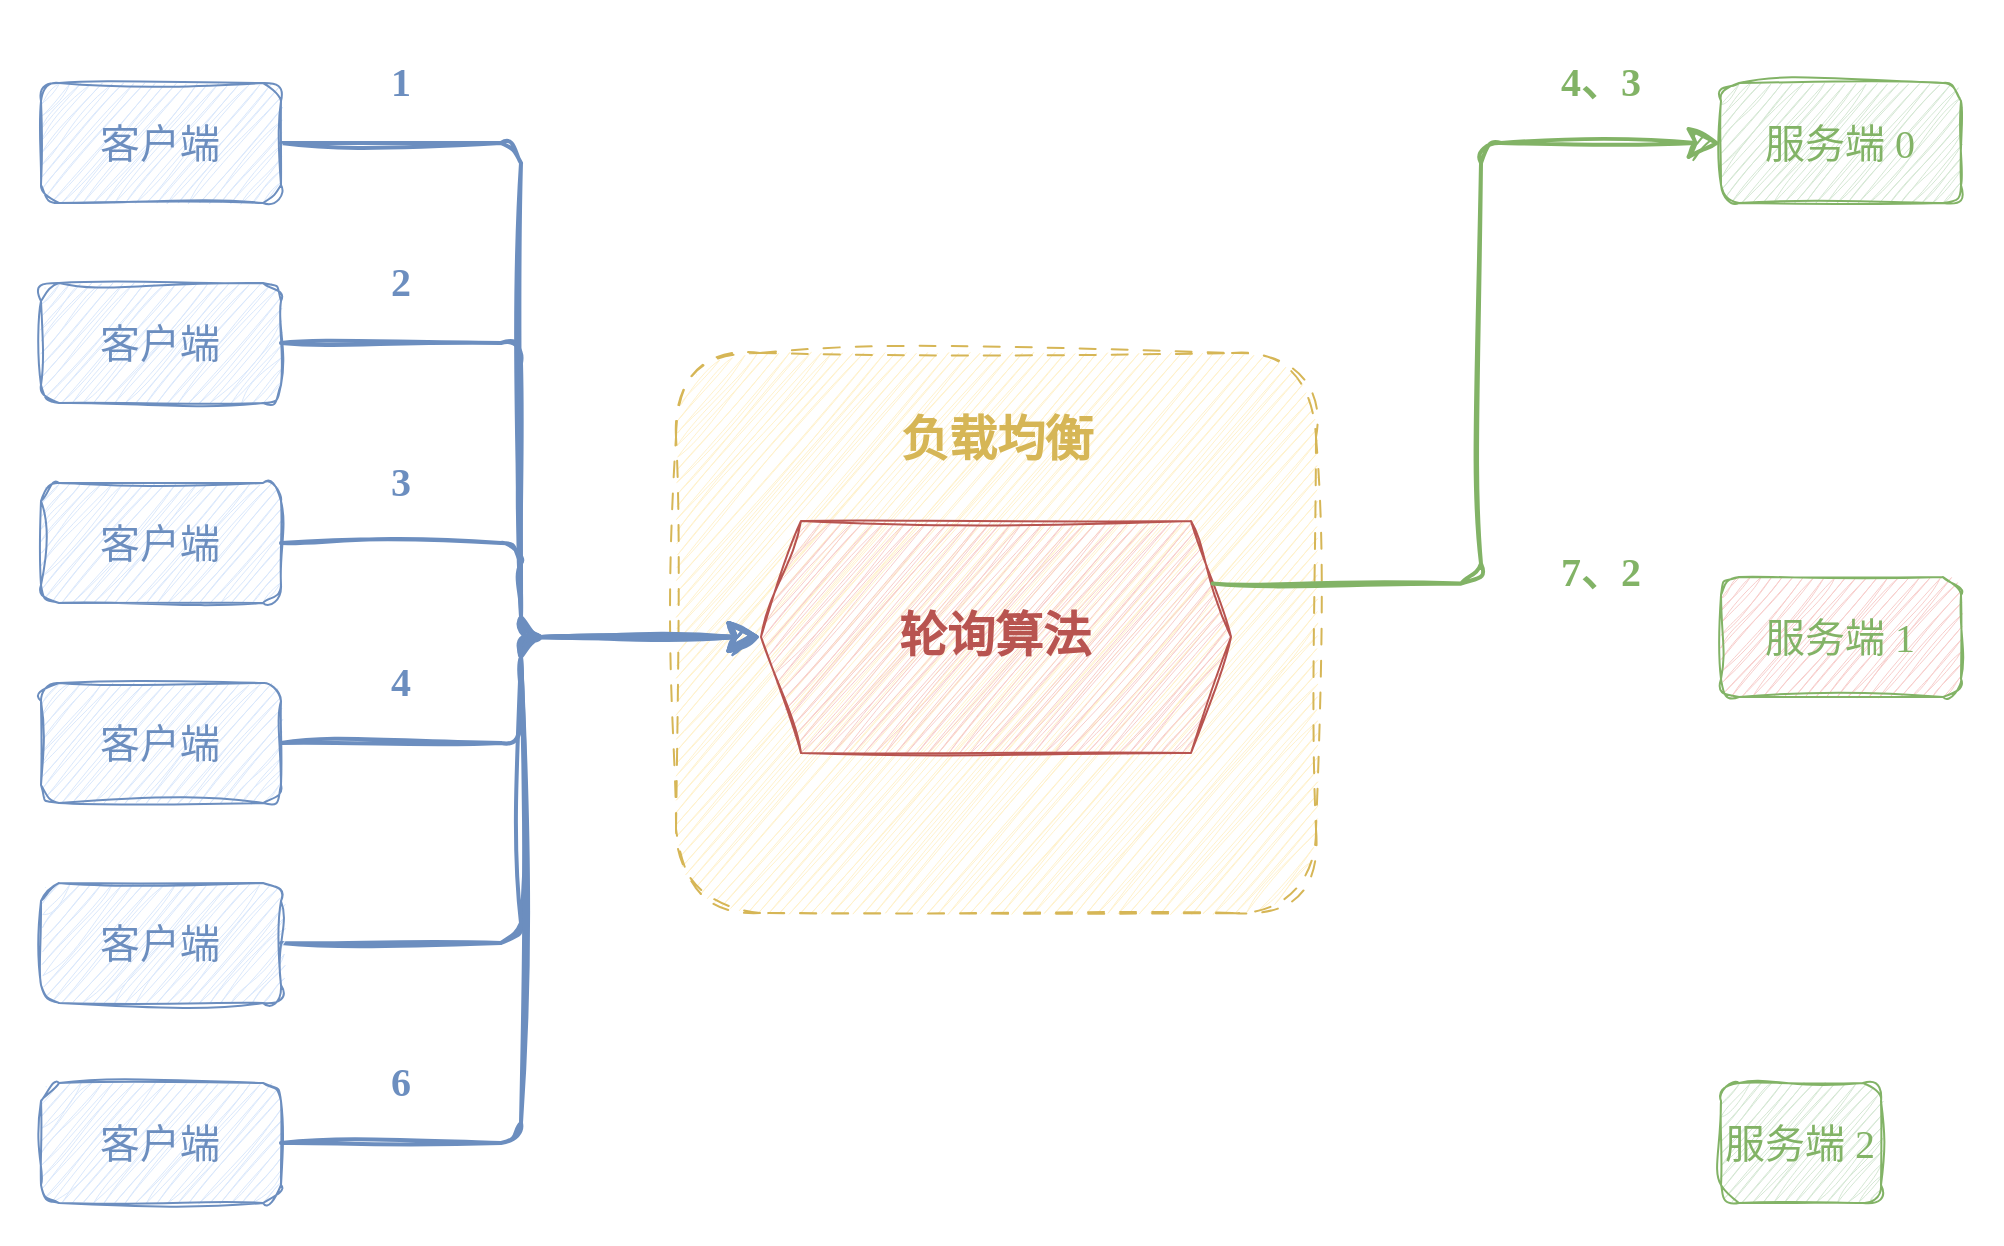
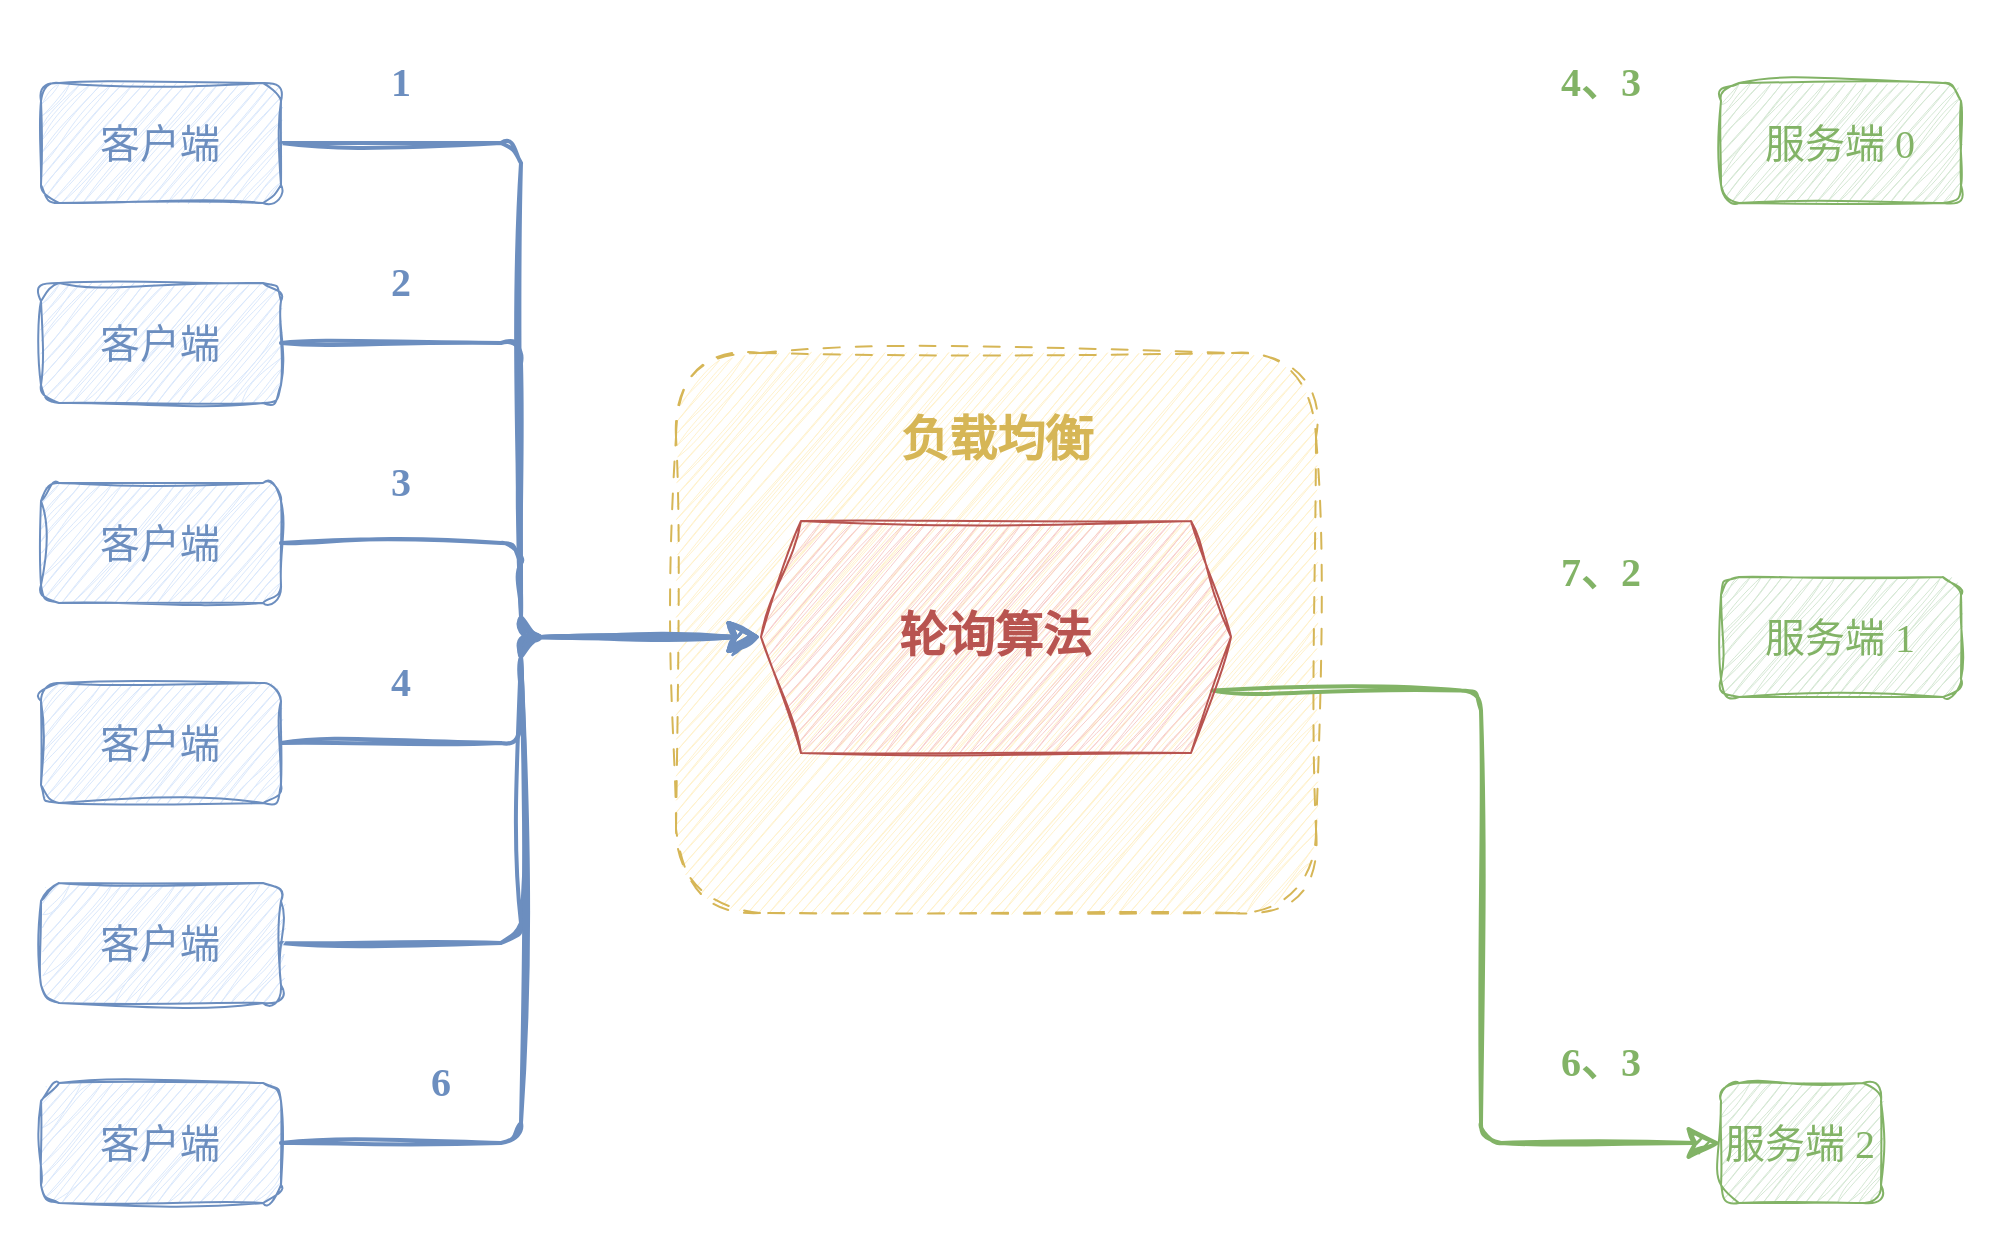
(1481, 172) -> none
(1841, 637) -> (1841, 637)
none -> (1481, 941)
none -> (1601, 1061)
(401, 1081) -> (441, 1081)
